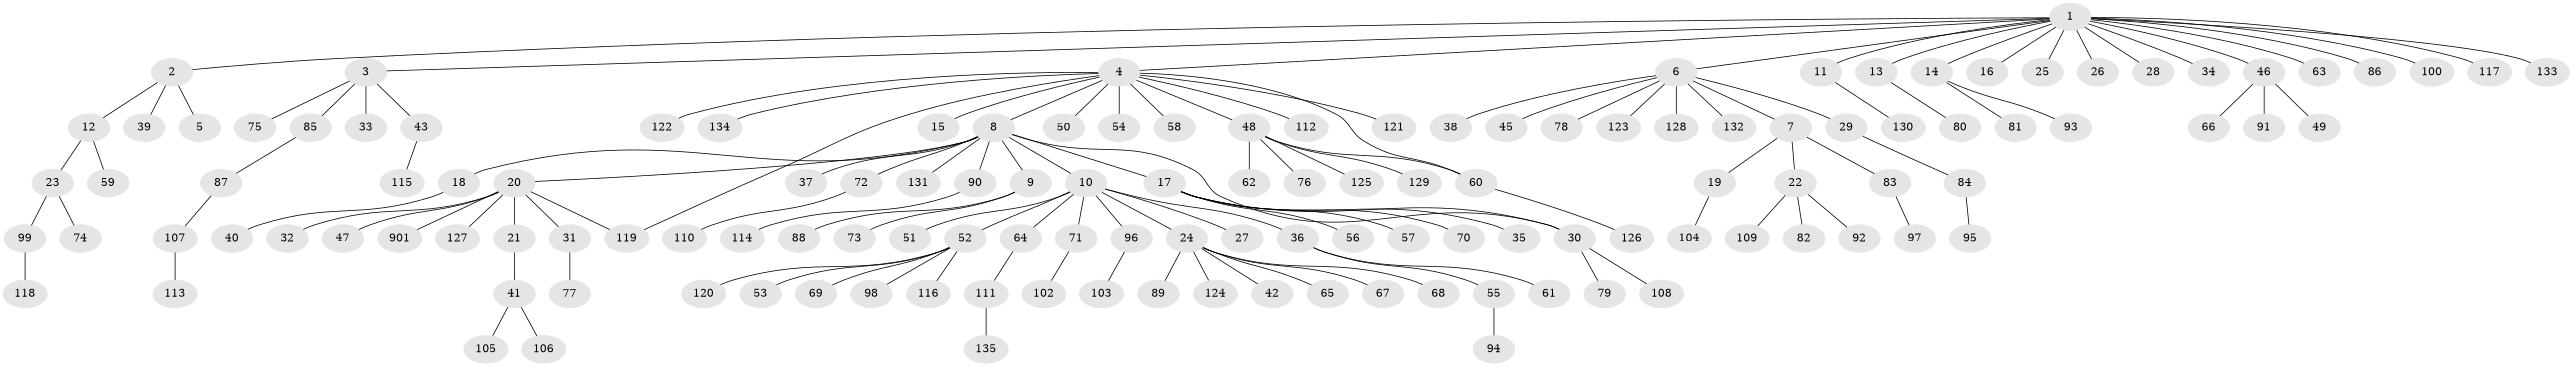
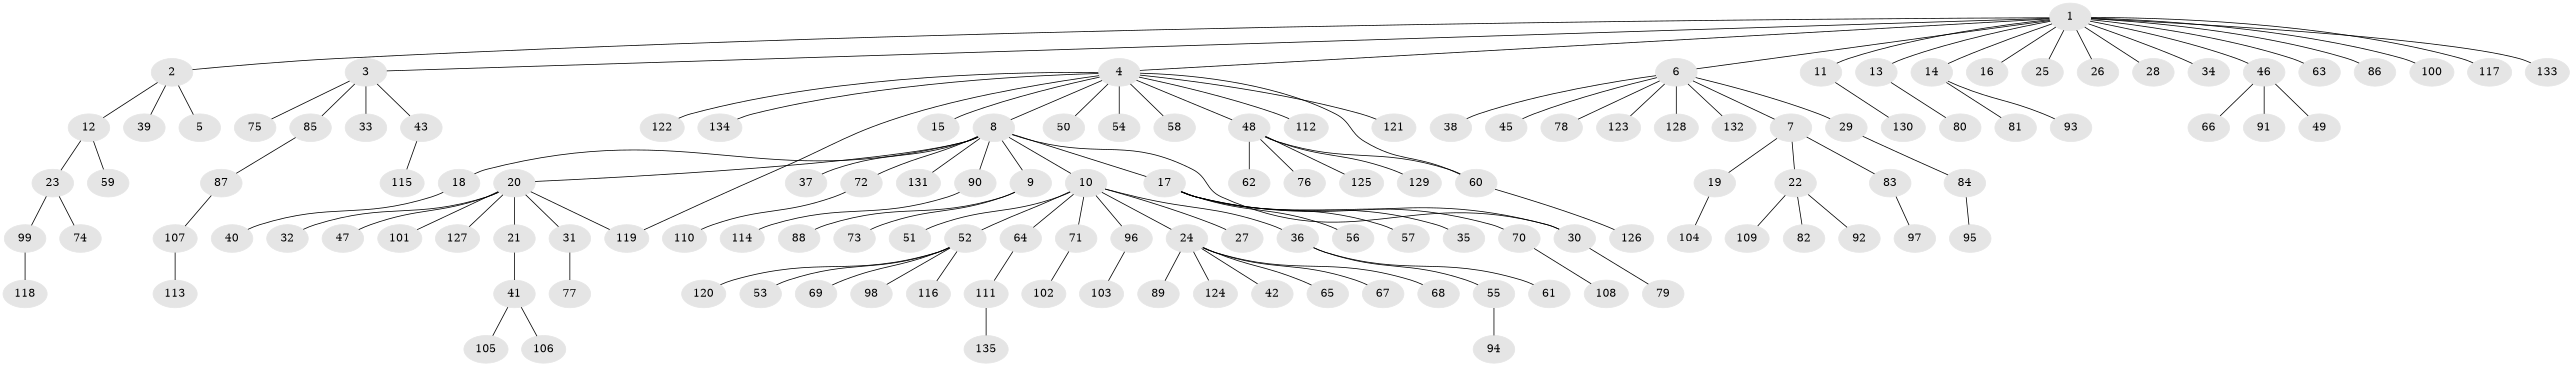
(400, 239) -> (400, 239)
(1618, 266) -> (1563, 266)
